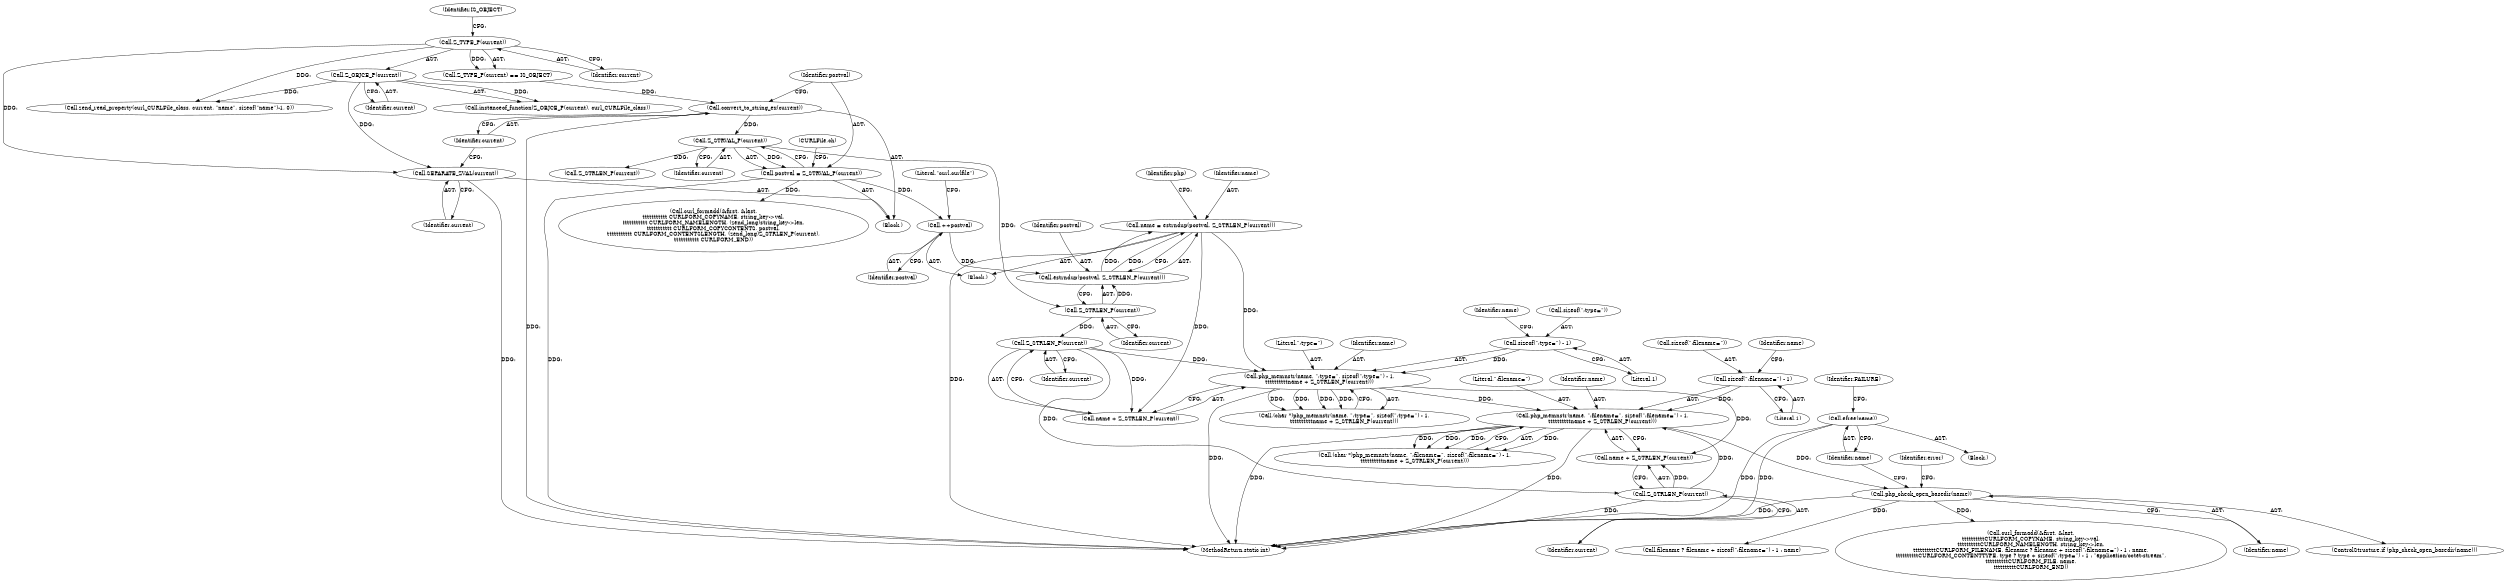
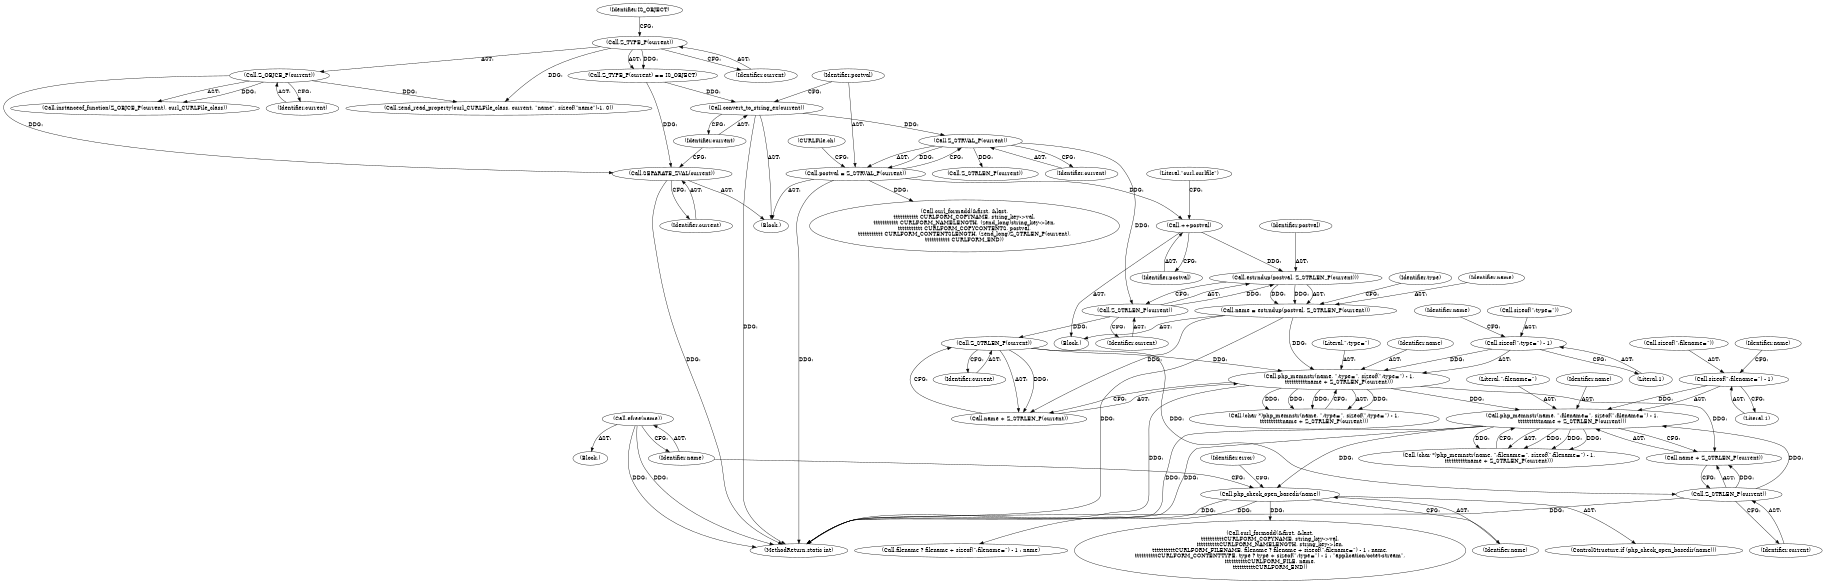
(3, 92) -> (662, 122)
(1166, 174) -> (1420, 278)
(1163, 254) -> none
(1854, 380) -> none
